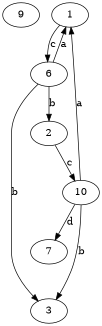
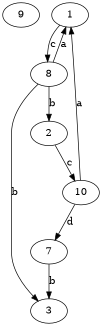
(49, 74) -> (49, 74)
(77, 251) -> (49, 278)
